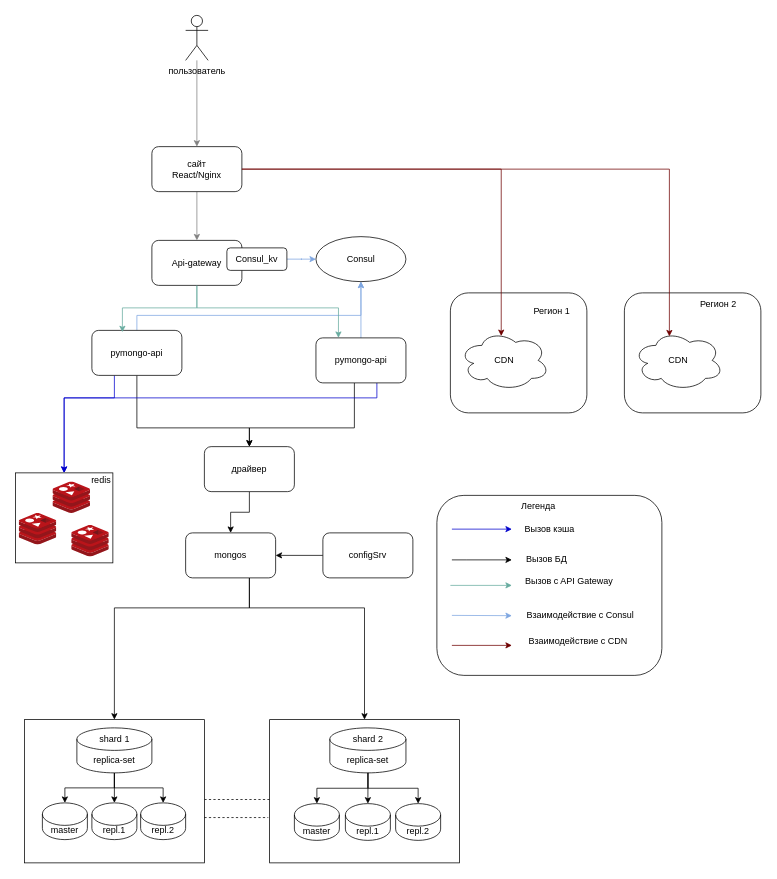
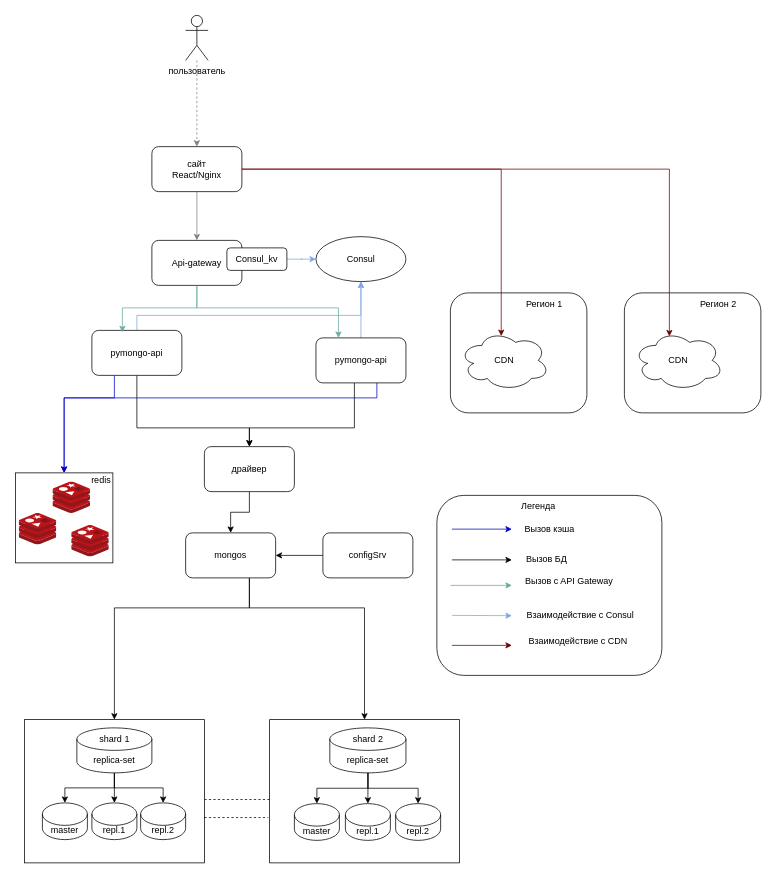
(197, 102) -> (197, 102)
(552, 312) -> (544, 304)
